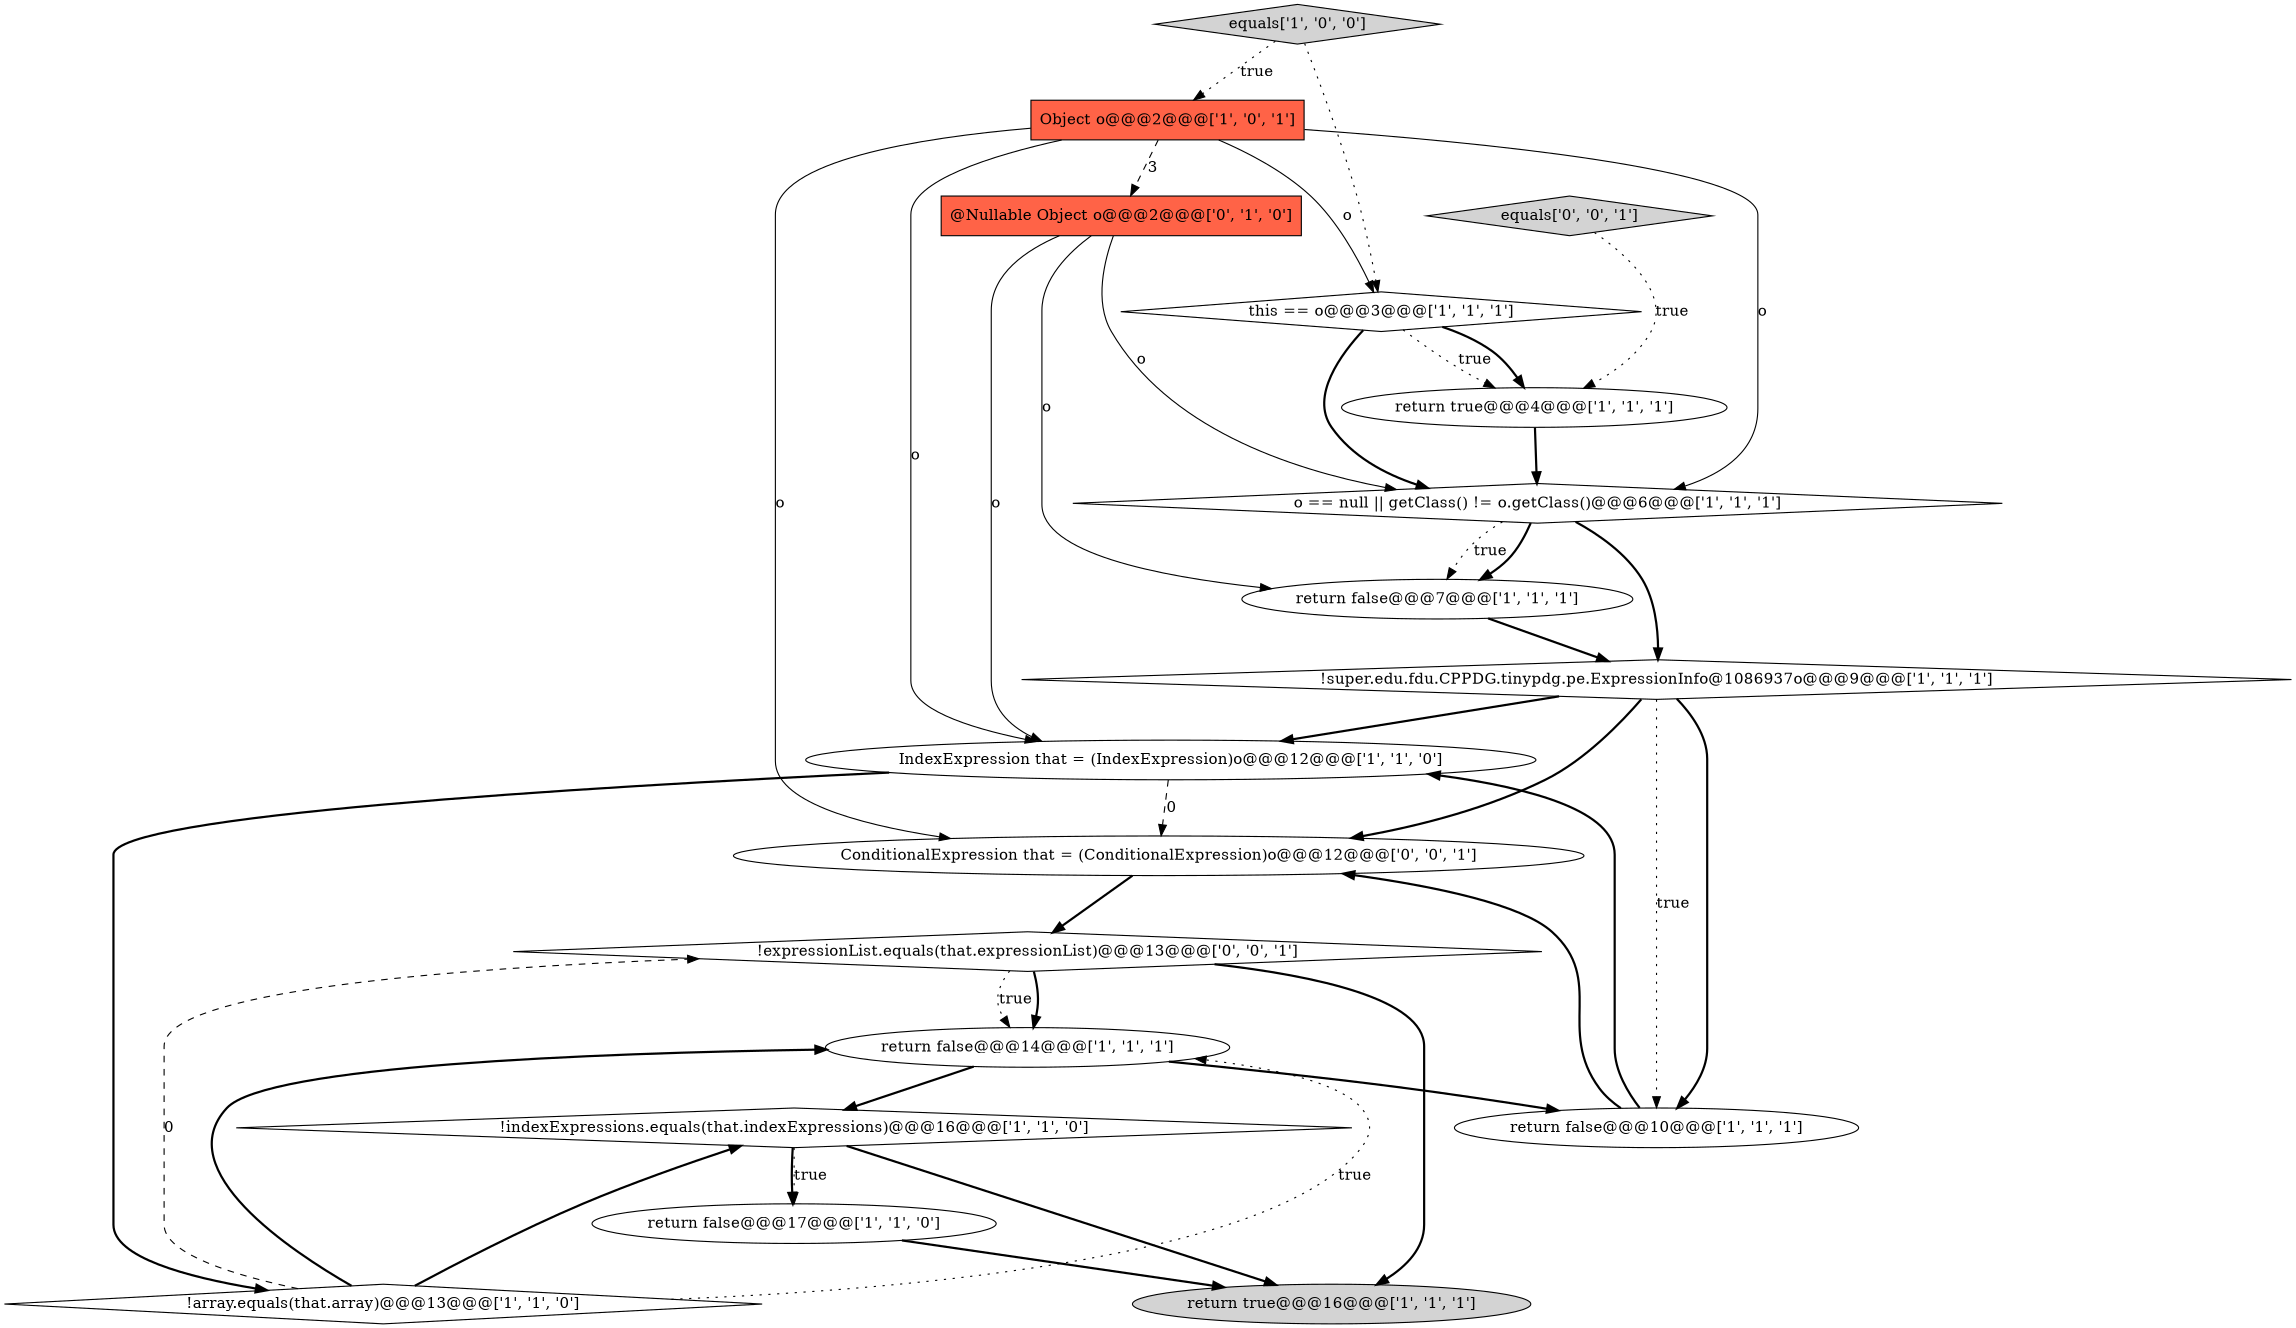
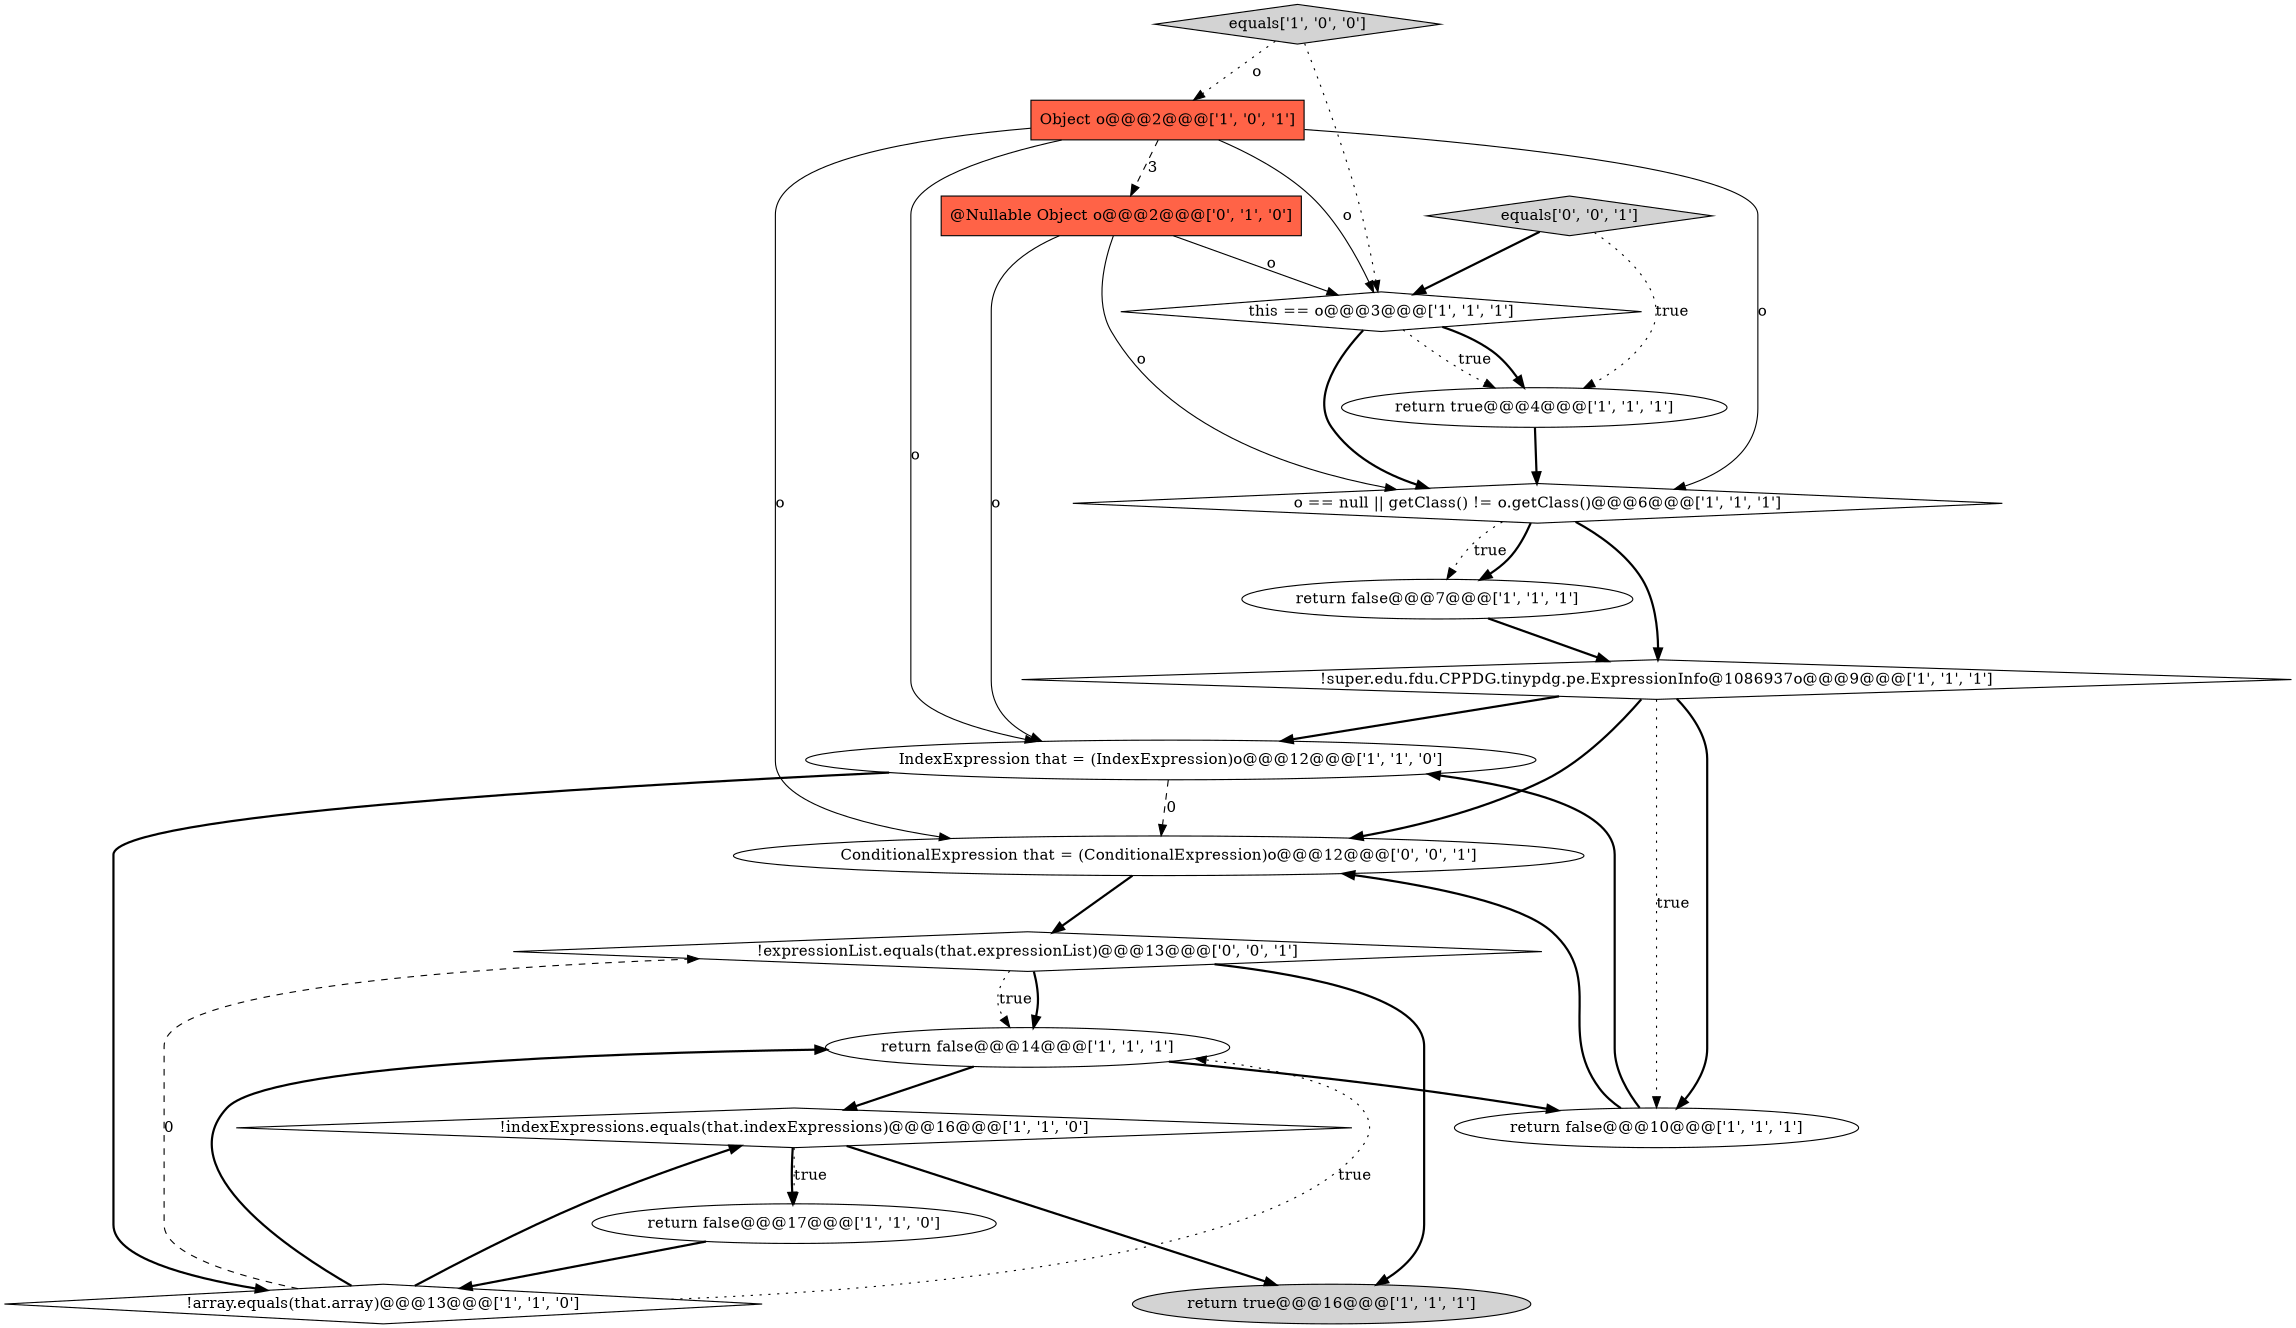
(1257, 72) -> (1257, 72)
none -> (1482, 261)
(1042, 484) -> (1250, 264)
(1034, 1260) -> (589, 1264)
